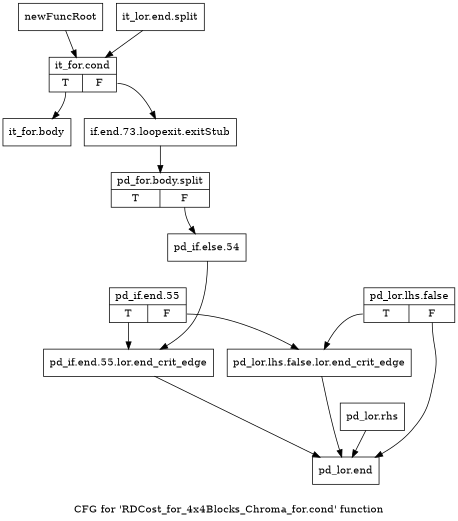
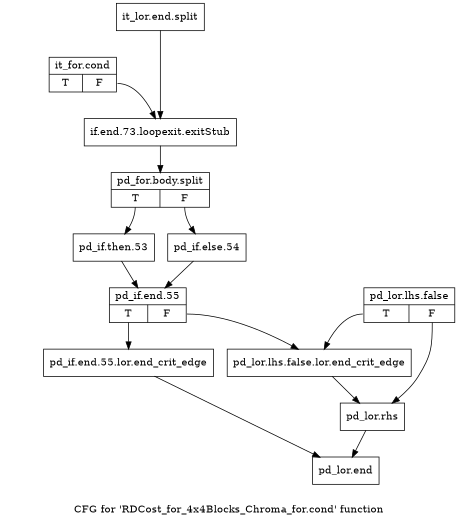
(61, 17) -> none
(127, 42) -> (160, 71)
(37, 132) -> none
none -> (114, 248)
(200, 310) -> (182, 272)
(430, 398) -> (425, 365)
(330, 413) -> (343, 387)
